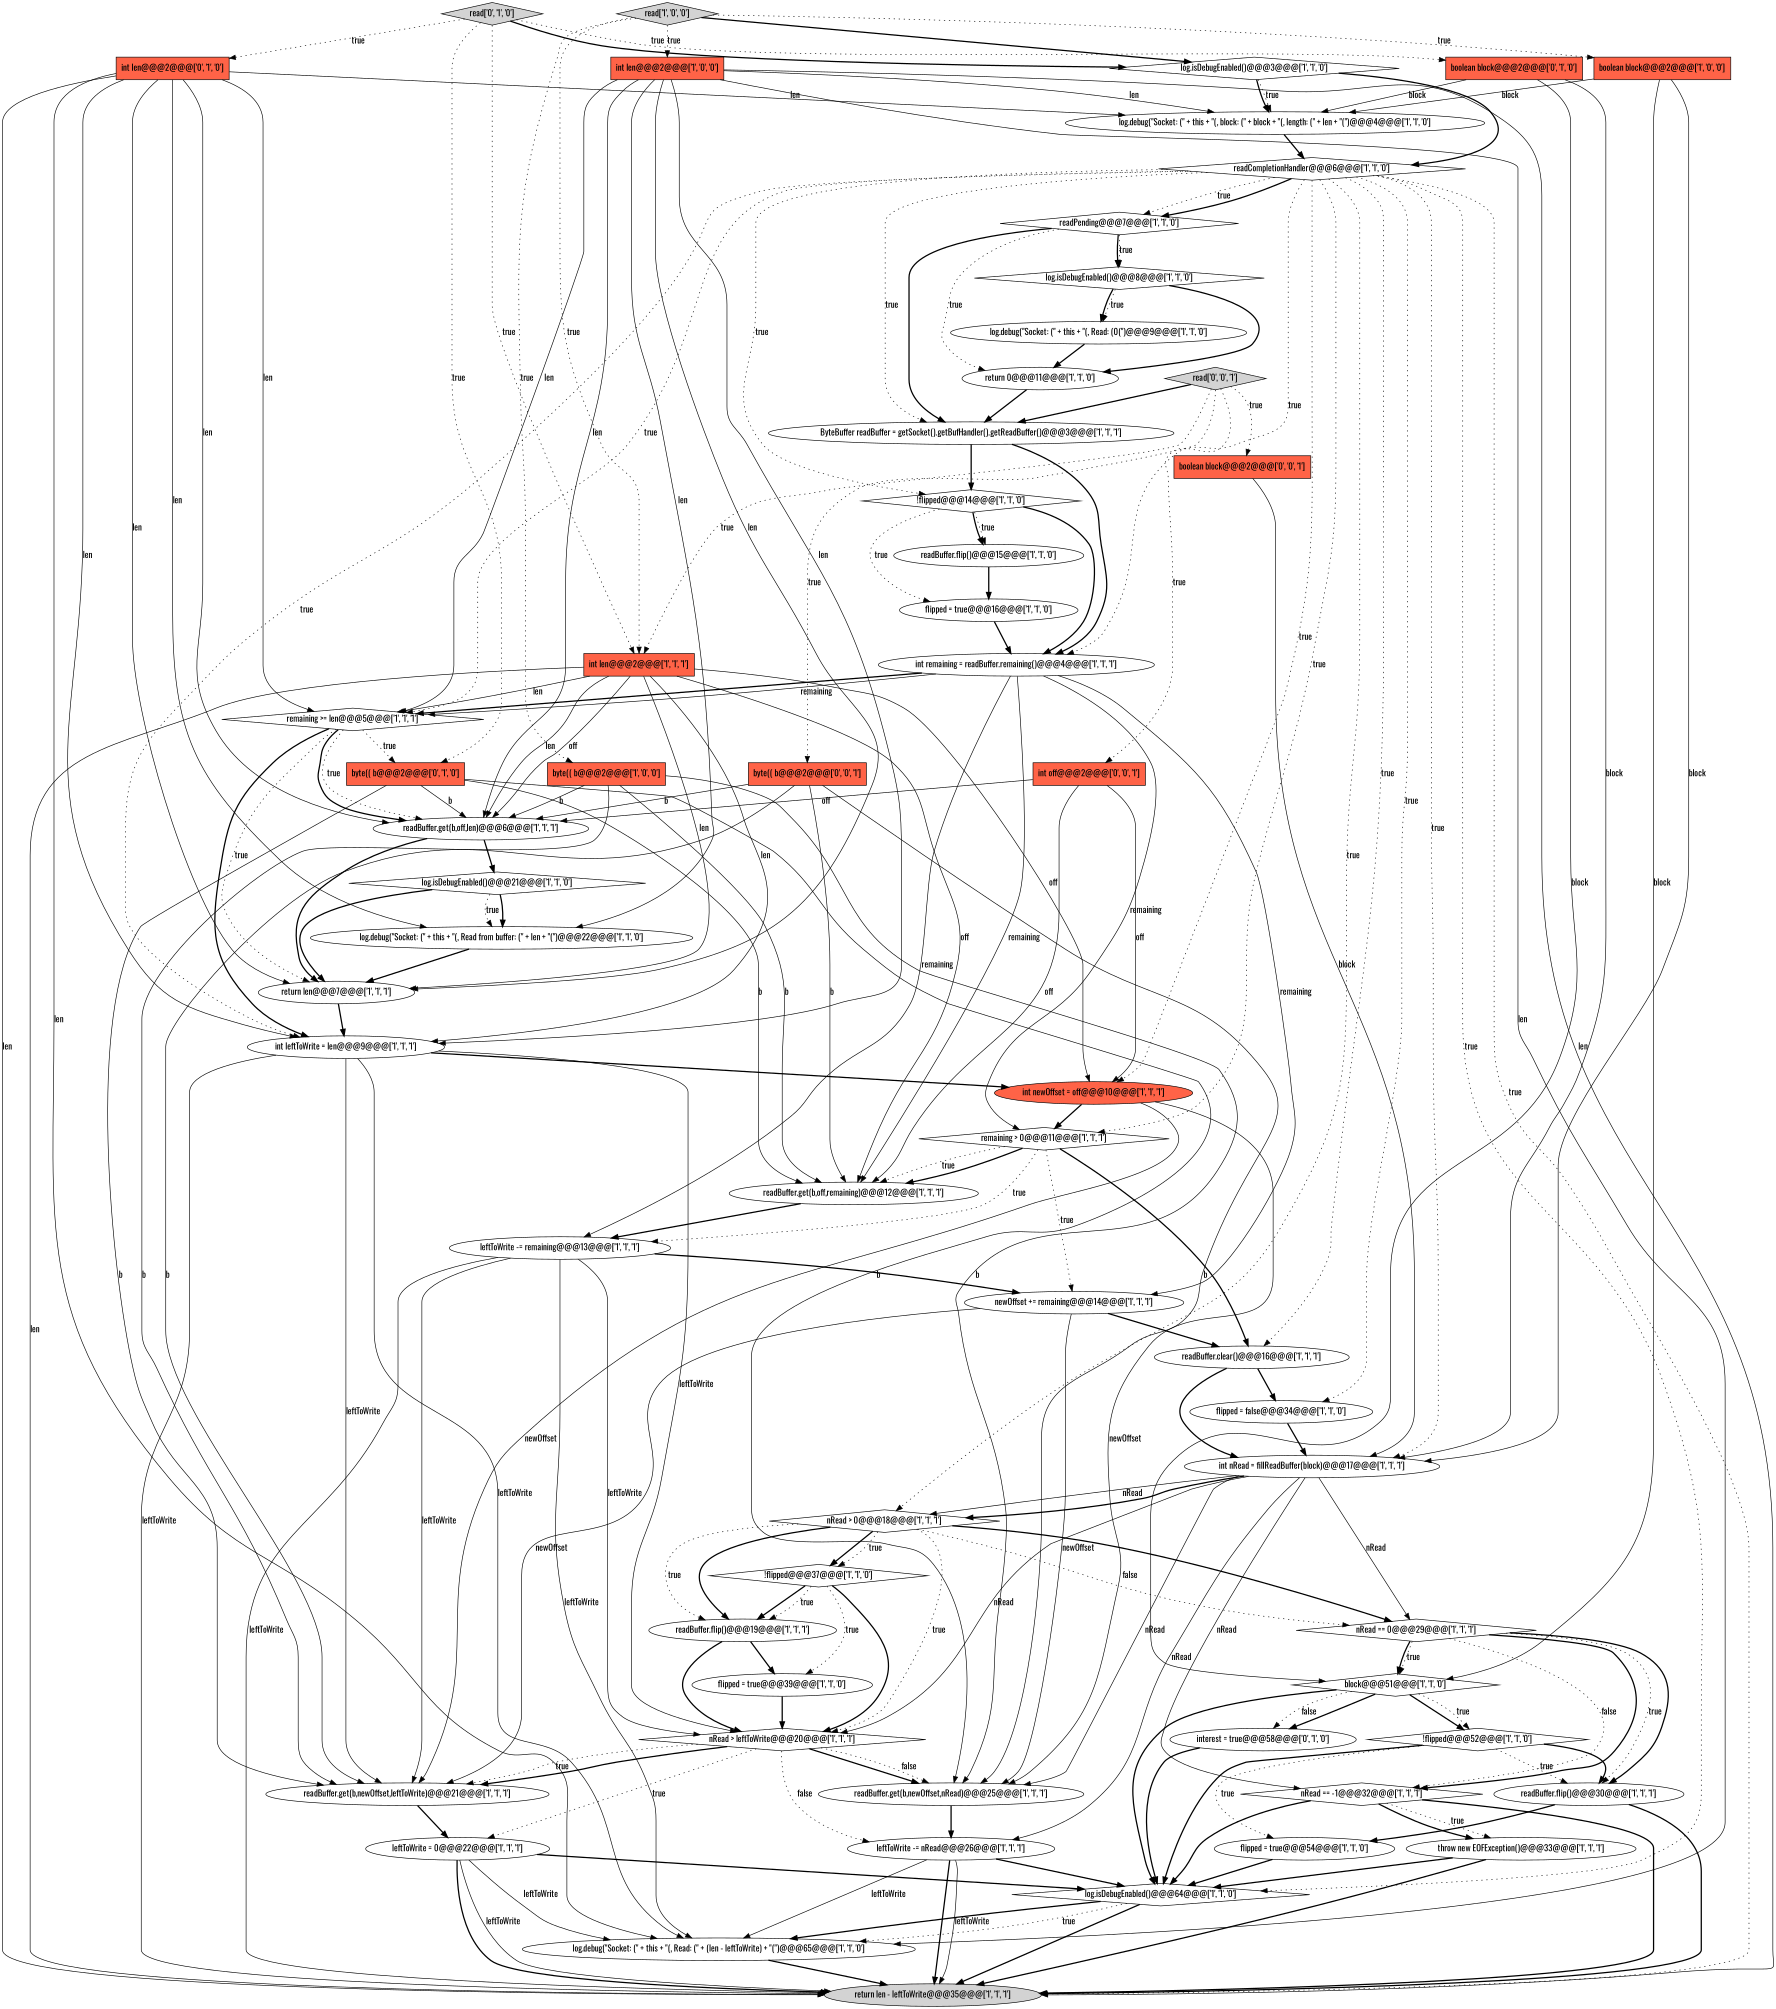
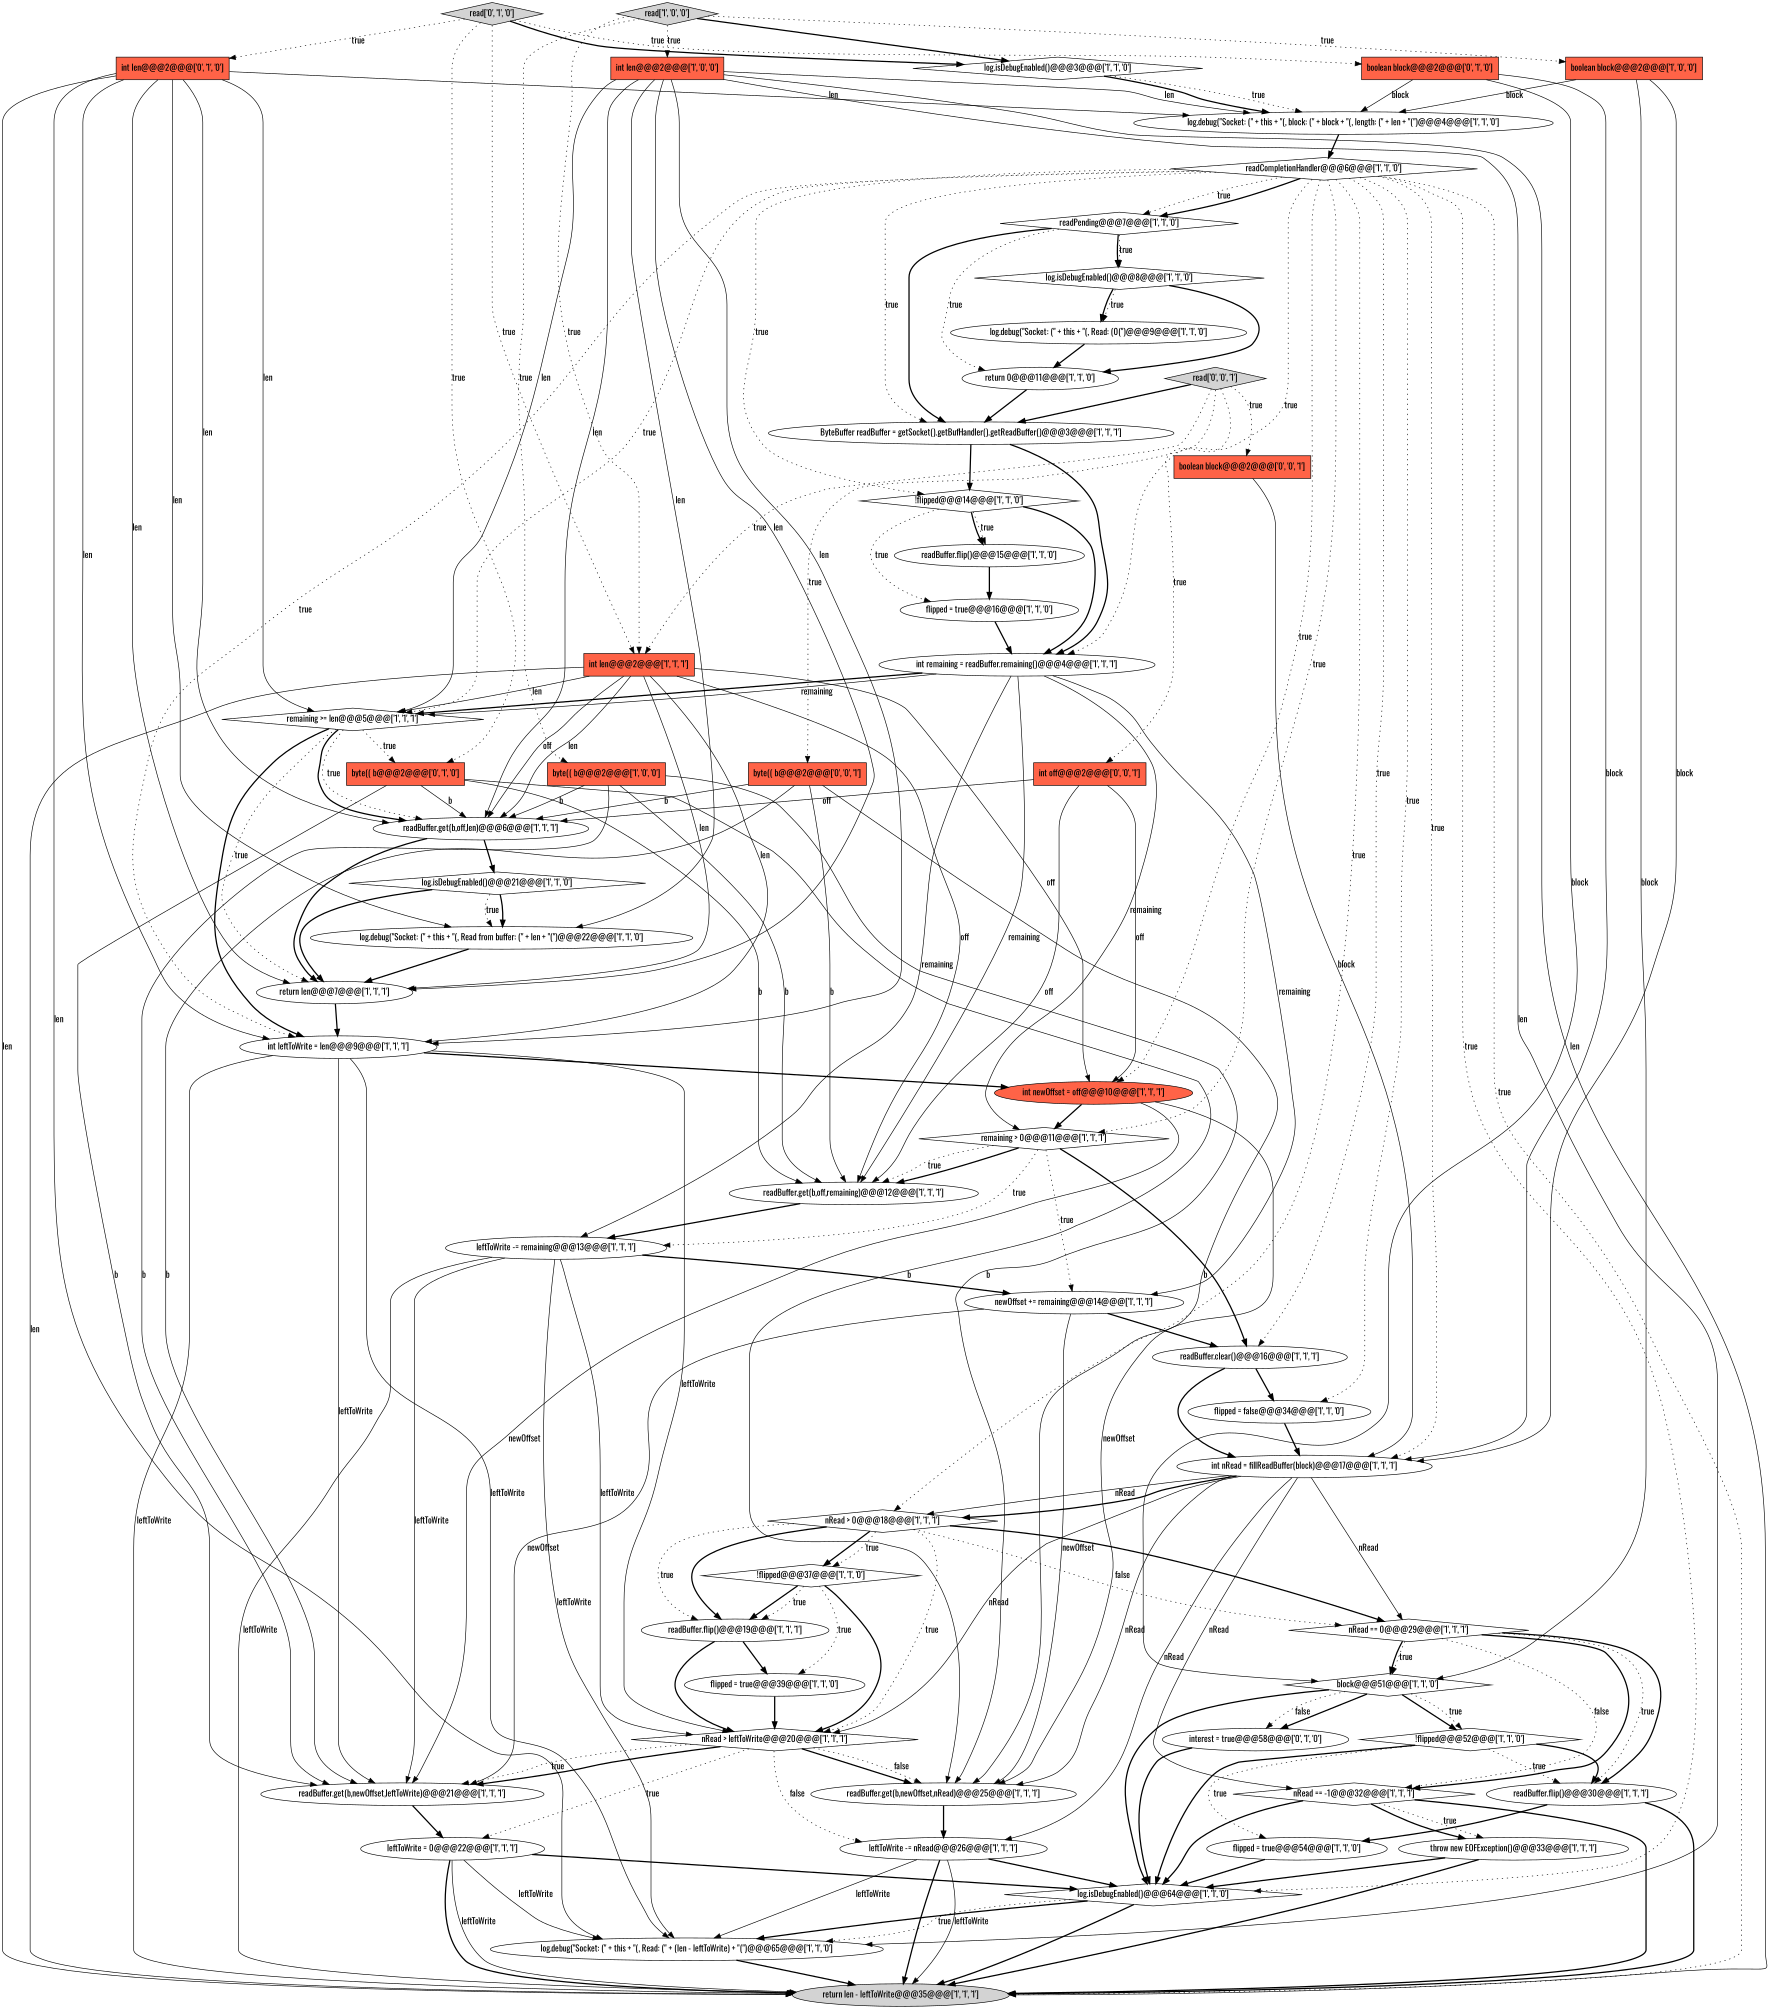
(1496, 121) -> none
